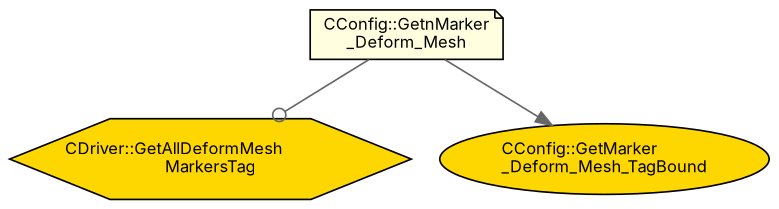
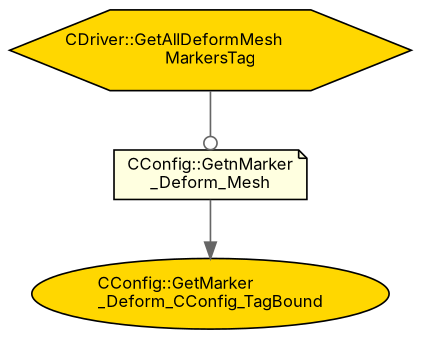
(327, 86) -> (210, 114)
(604, 159) -> (210, 294)
